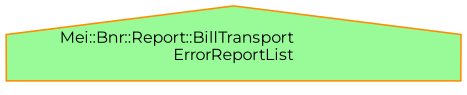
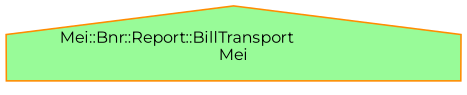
(234, 47) -> (234, 47)
